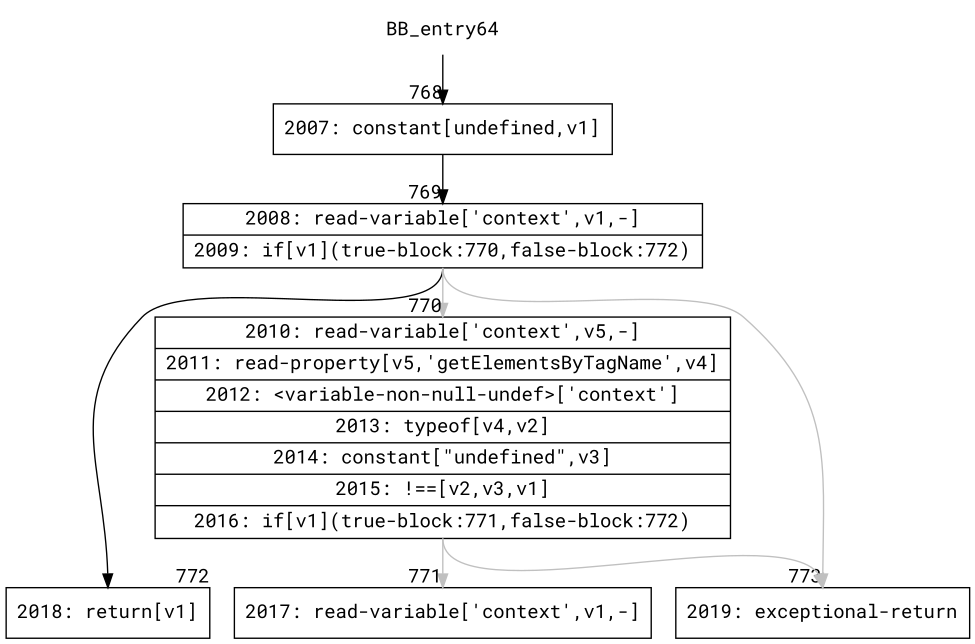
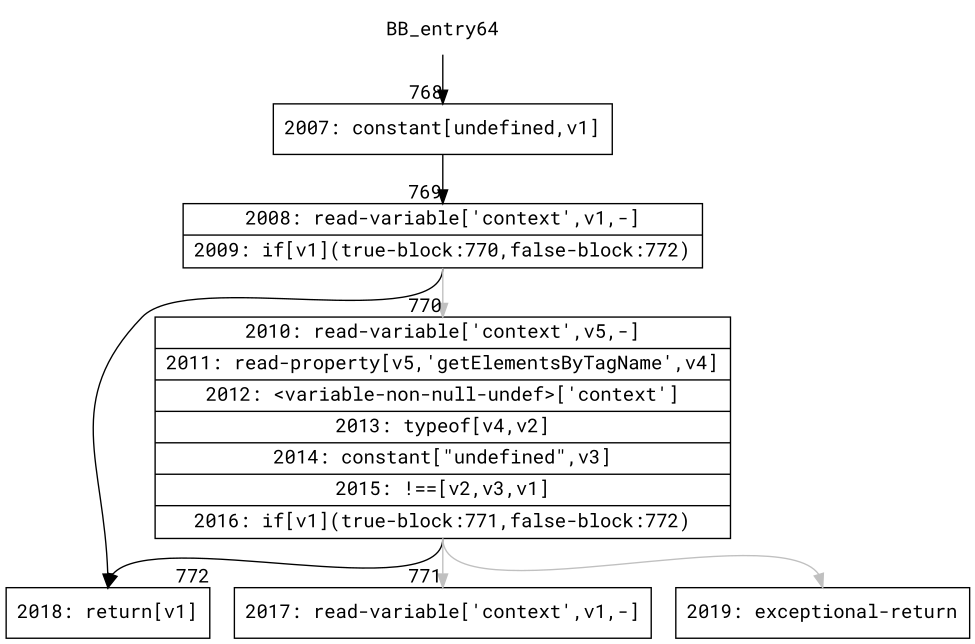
(727, 310) -> none
none -> (282, 564)
